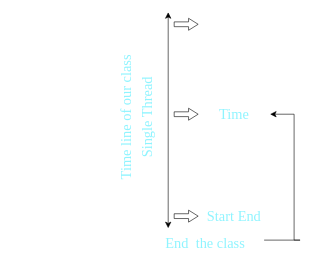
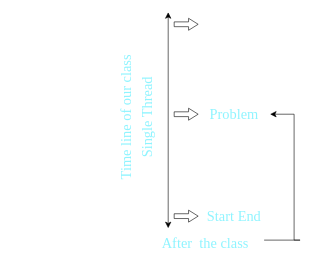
(234, 114) -> (234, 114)
(207, 243) -> (207, 243)
